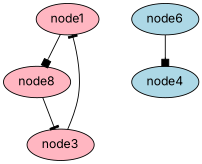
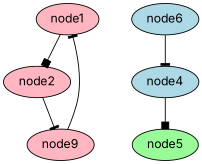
(165, 48) -> (165, 48)
(37, 82) -> (37, 82)
(61, 145) -> (61, 145)
none -> (165, 145)
